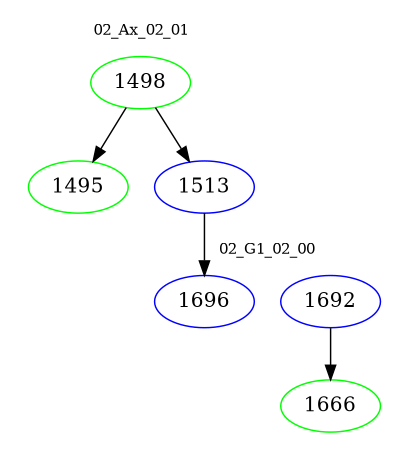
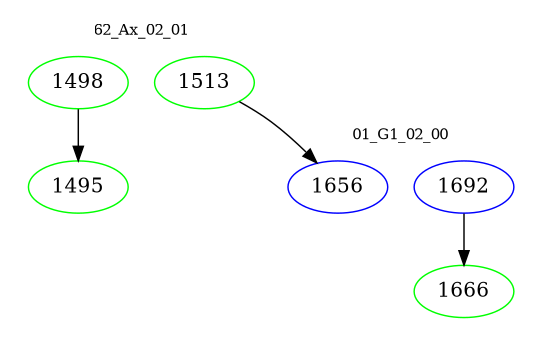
(141, 31) -> (141, 31)
(168, 128) -> none
(204, 187) -> (204, 83)
(268, 250) -> (401, 136)
(204, 302) -> (338, 187)
